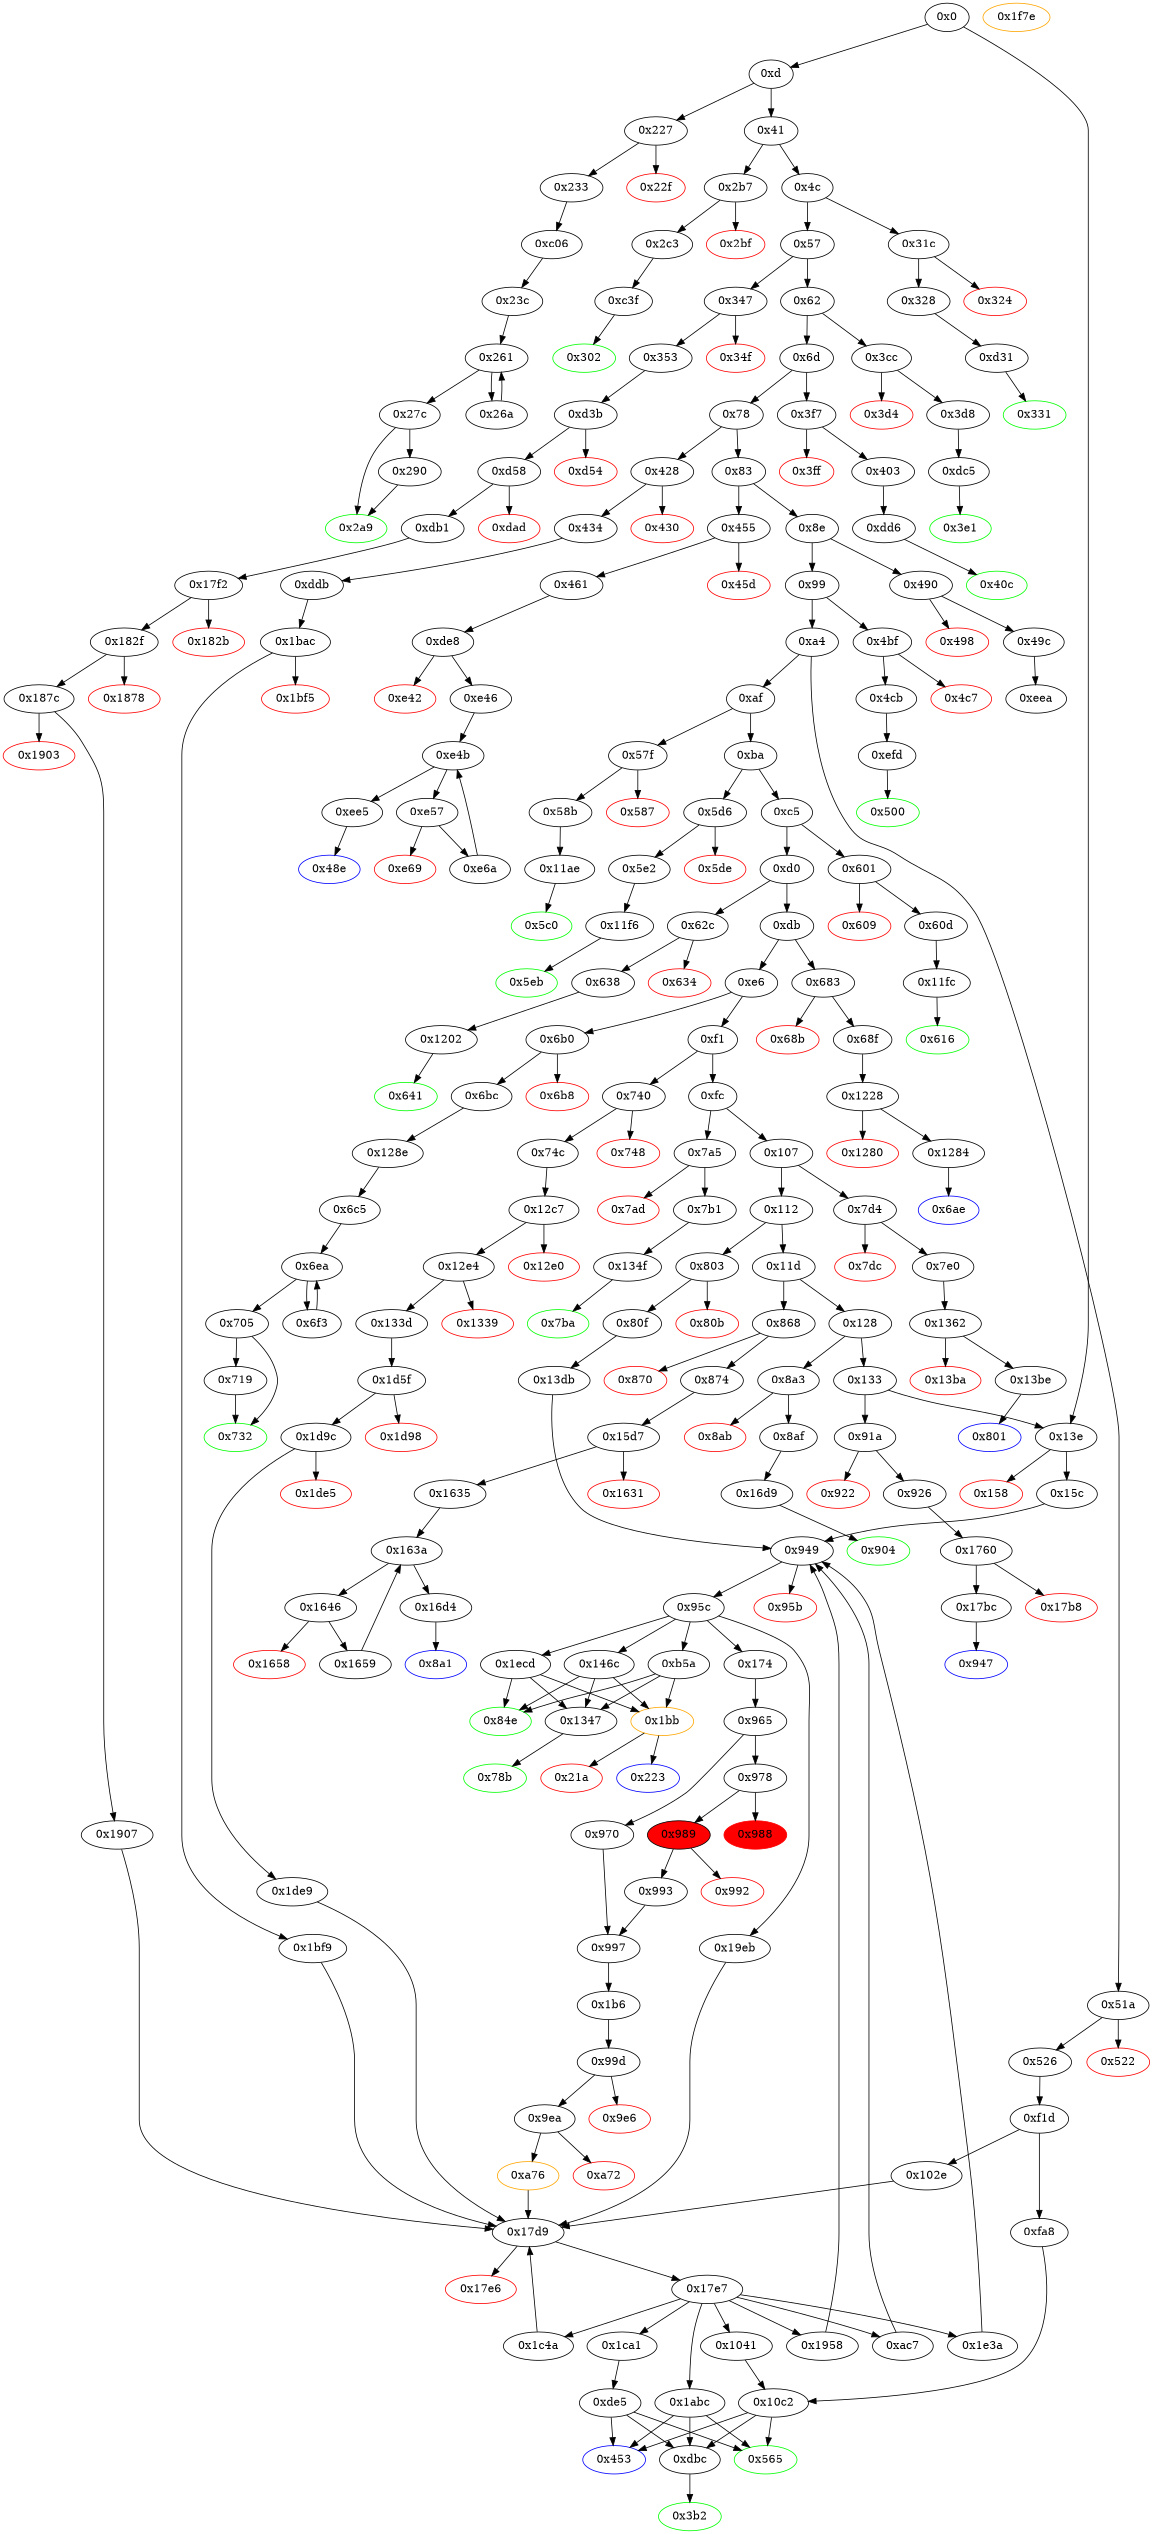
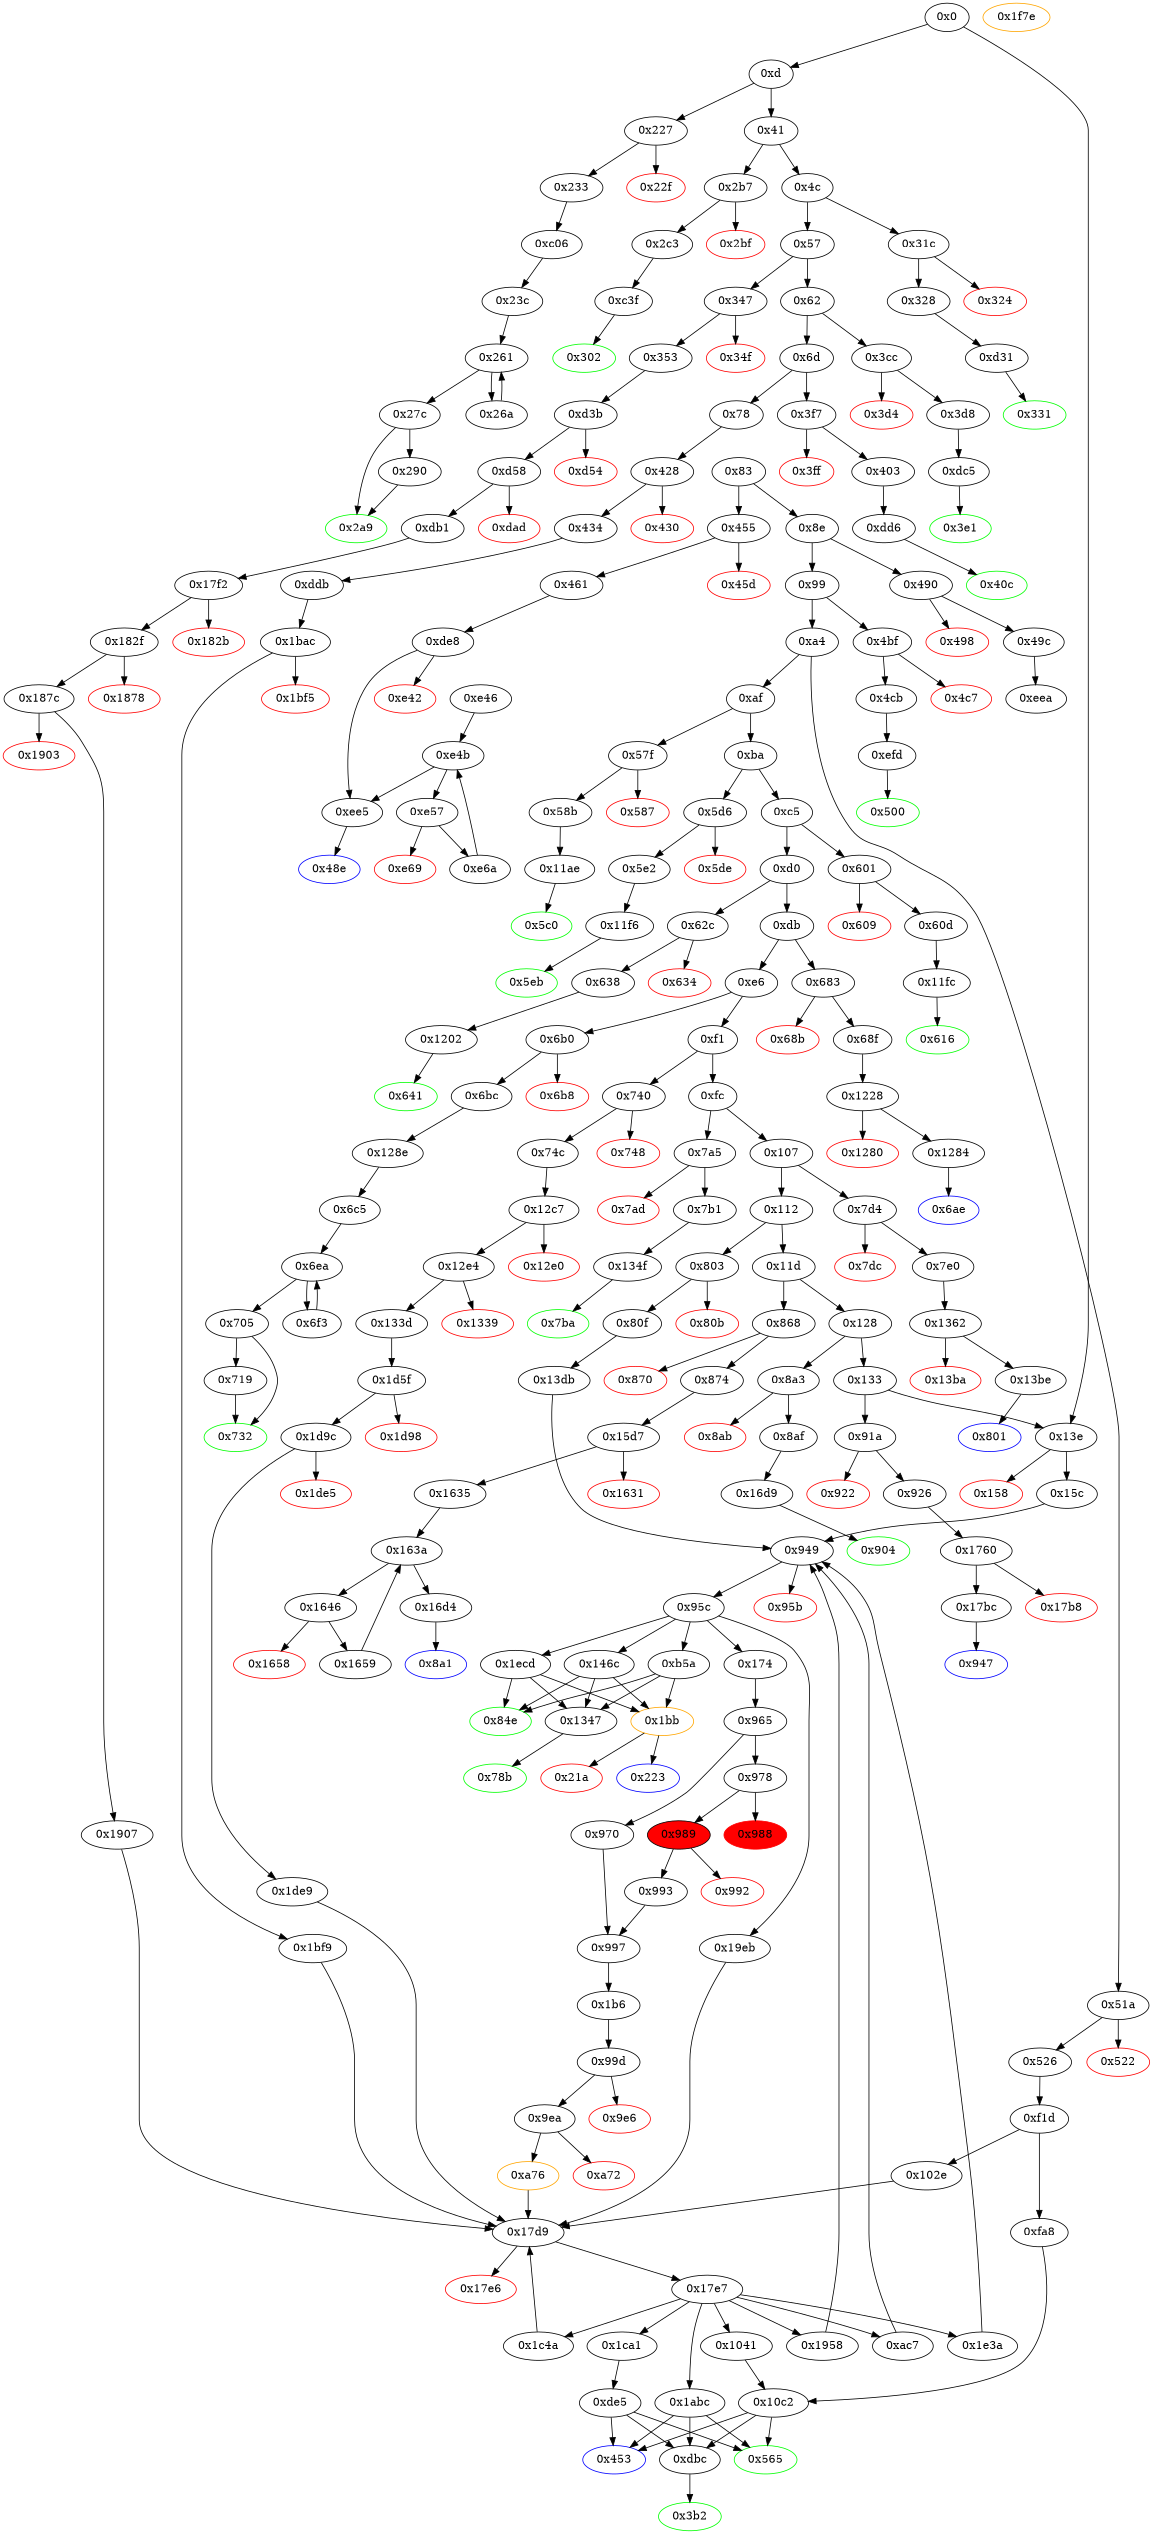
(737, 439) -> none
(460, 667) -> (357, 706)
